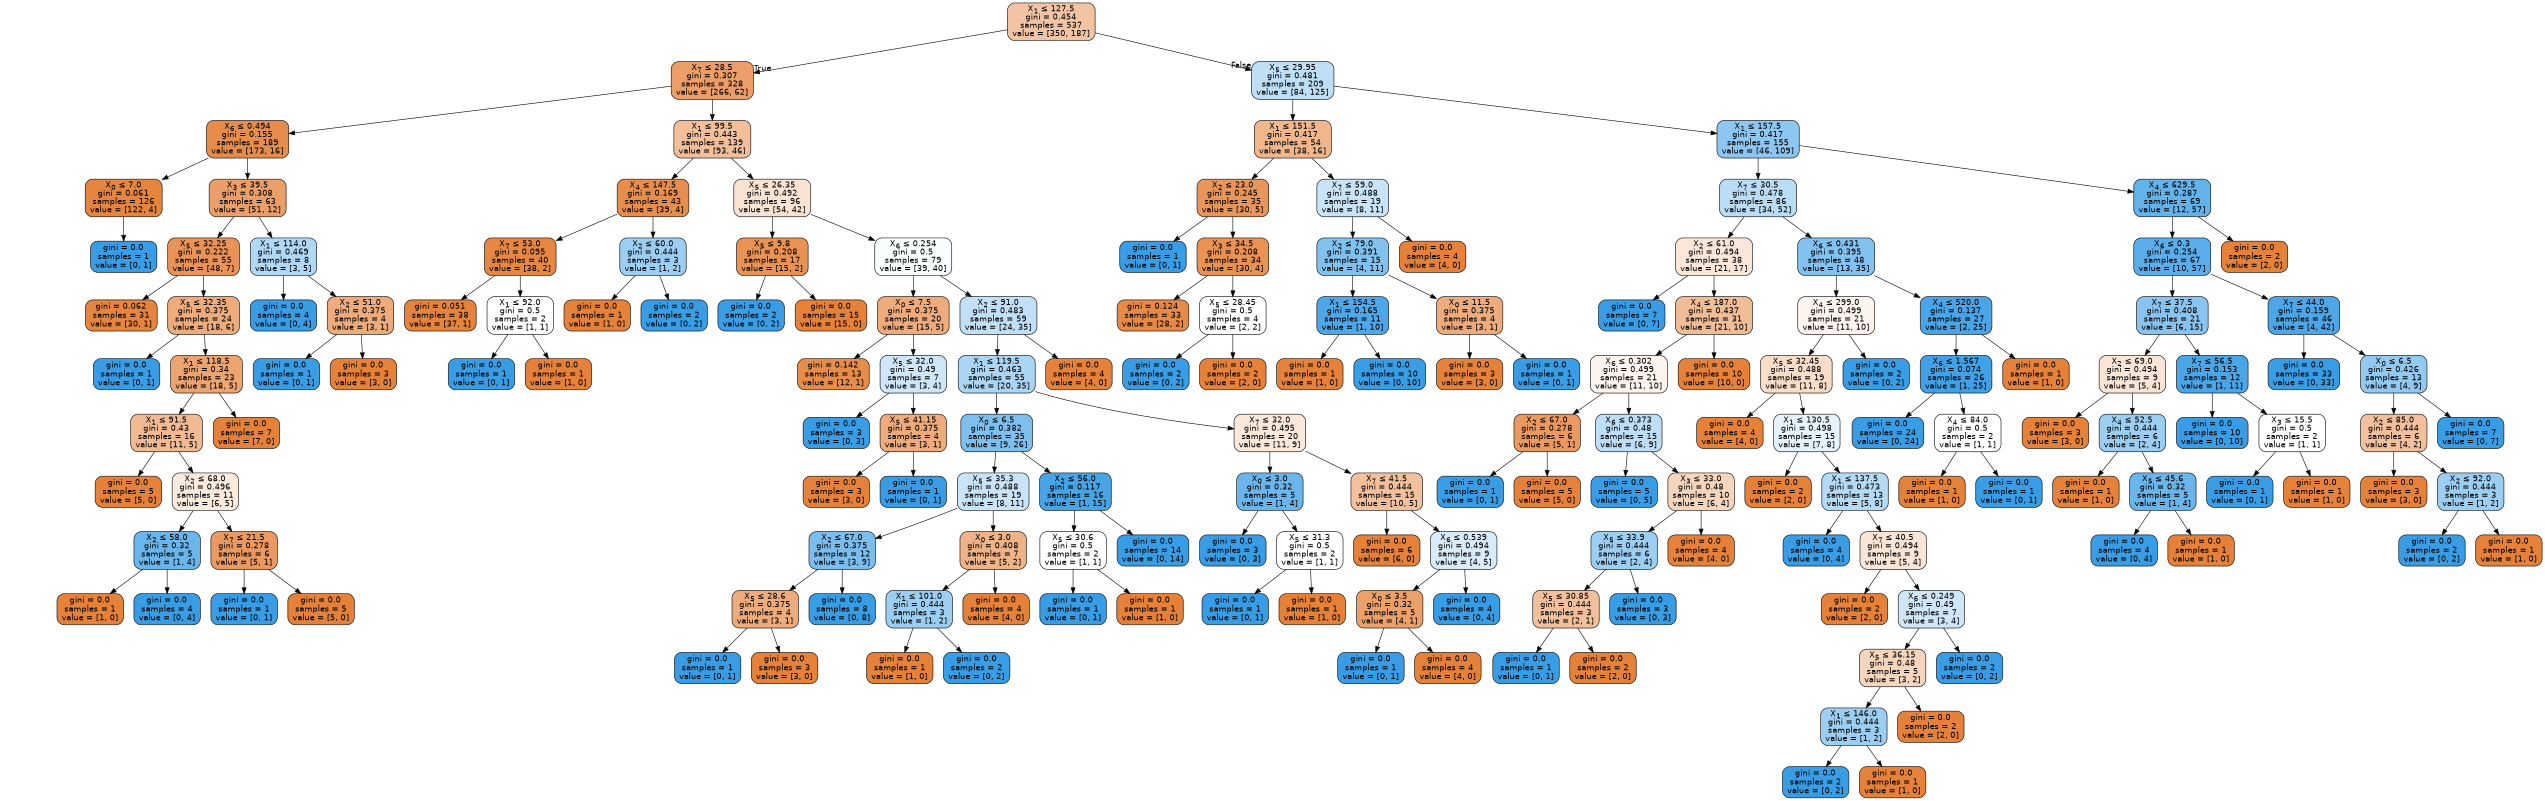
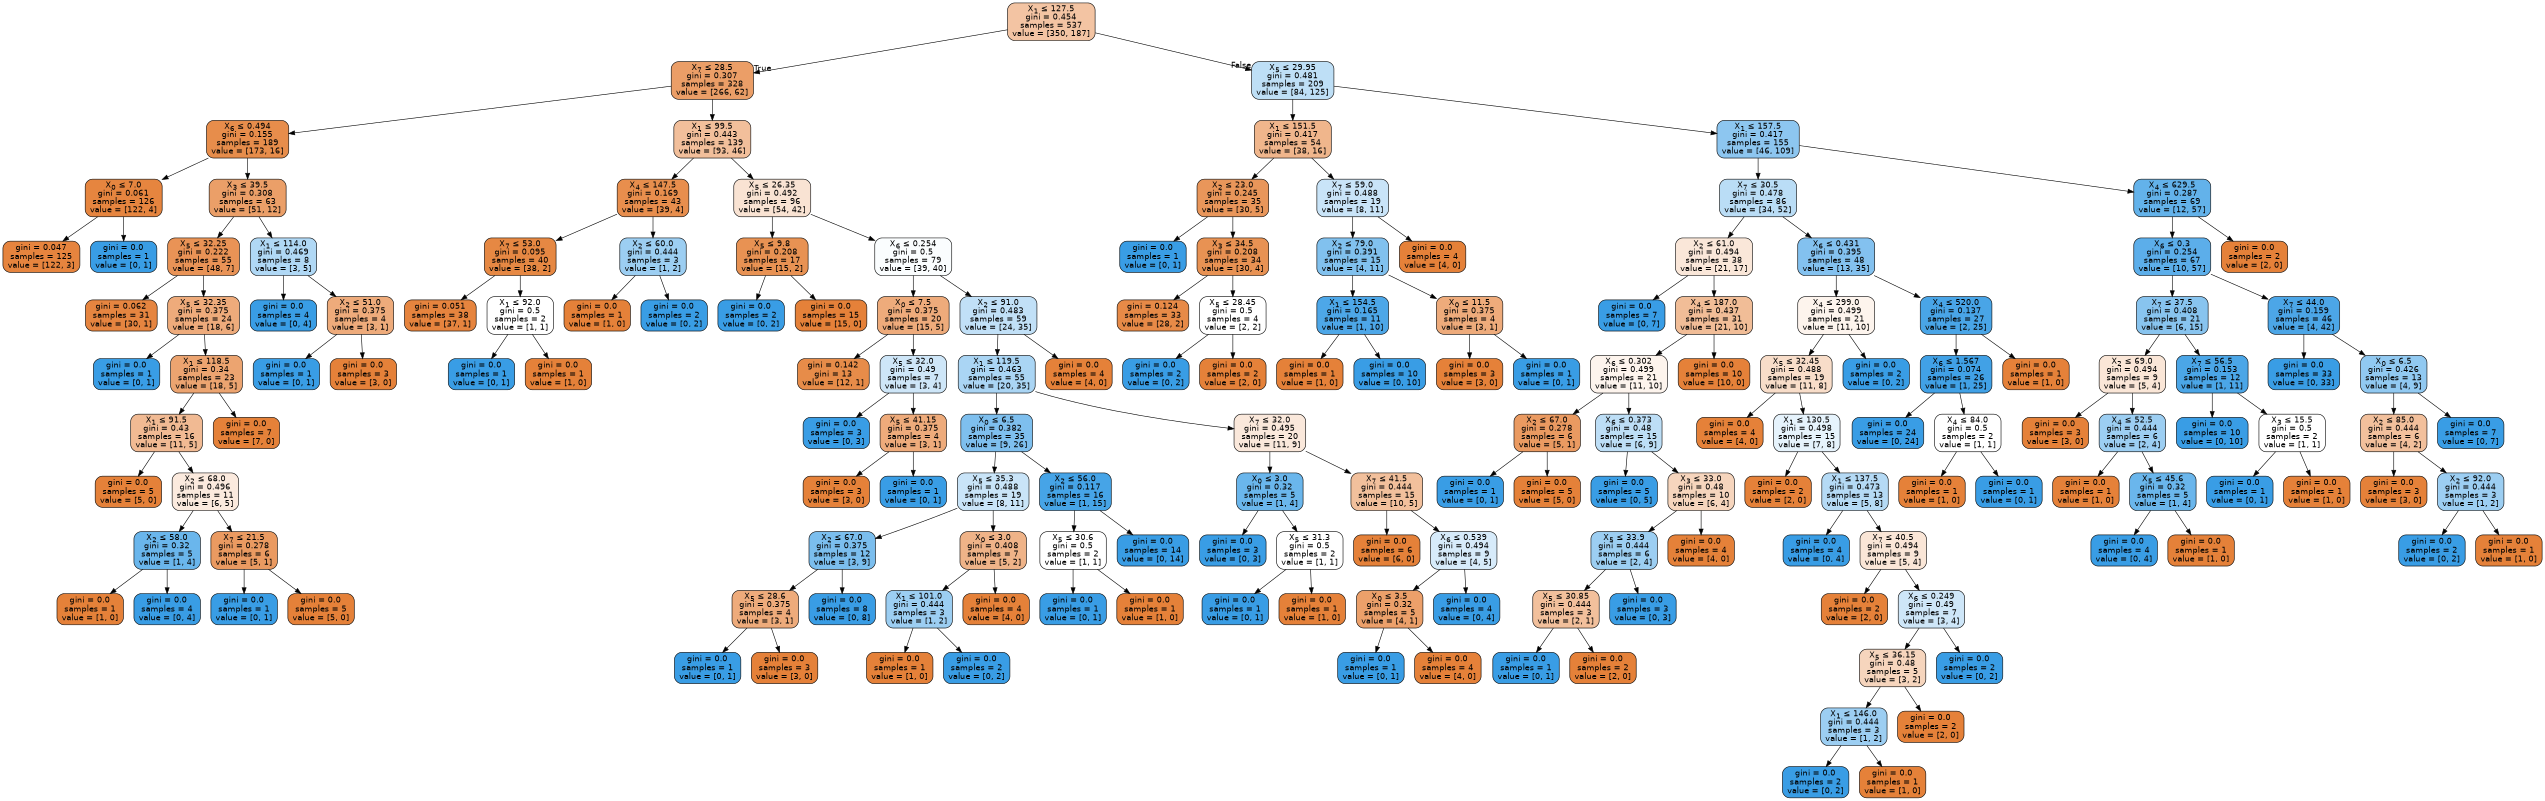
none -> (41, 257)
(833, 374) -> (833, 374)
